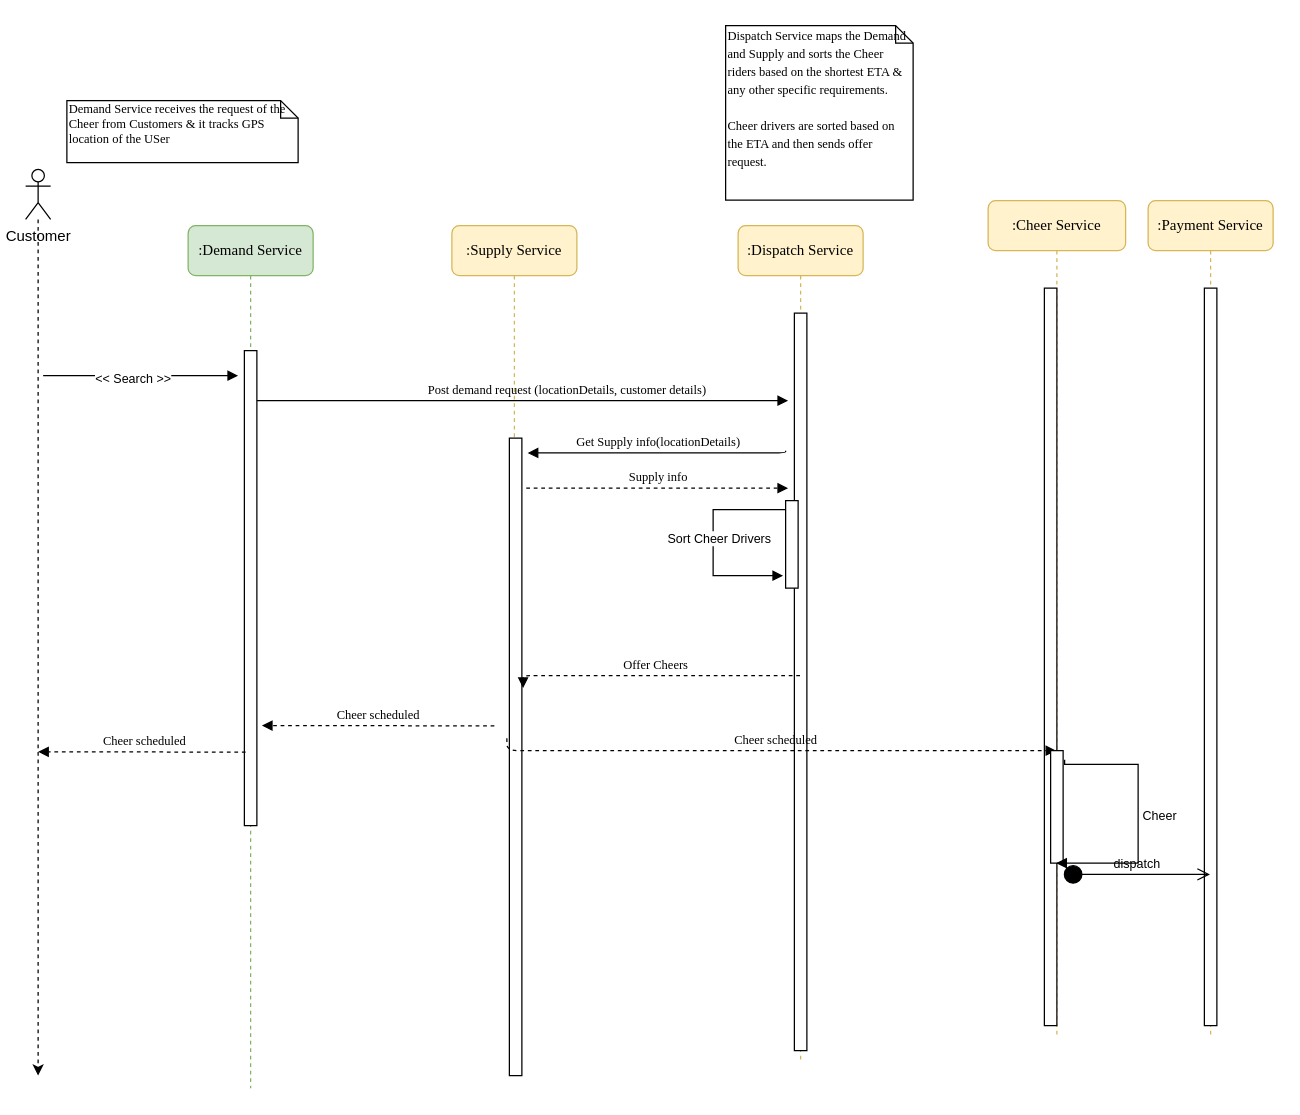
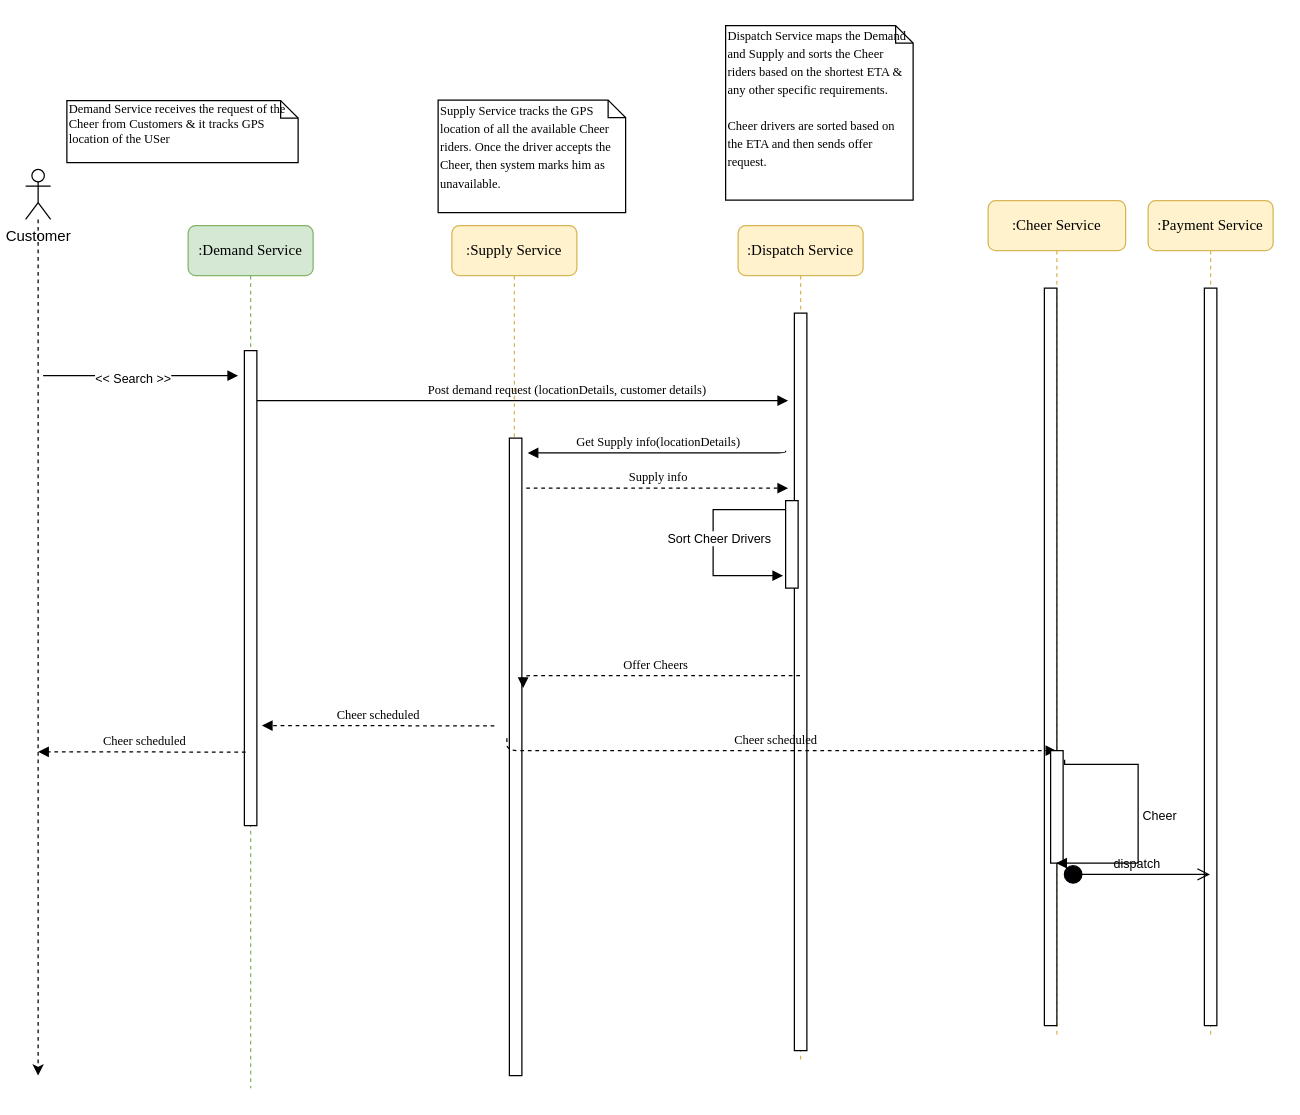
none -> (532, 156)
